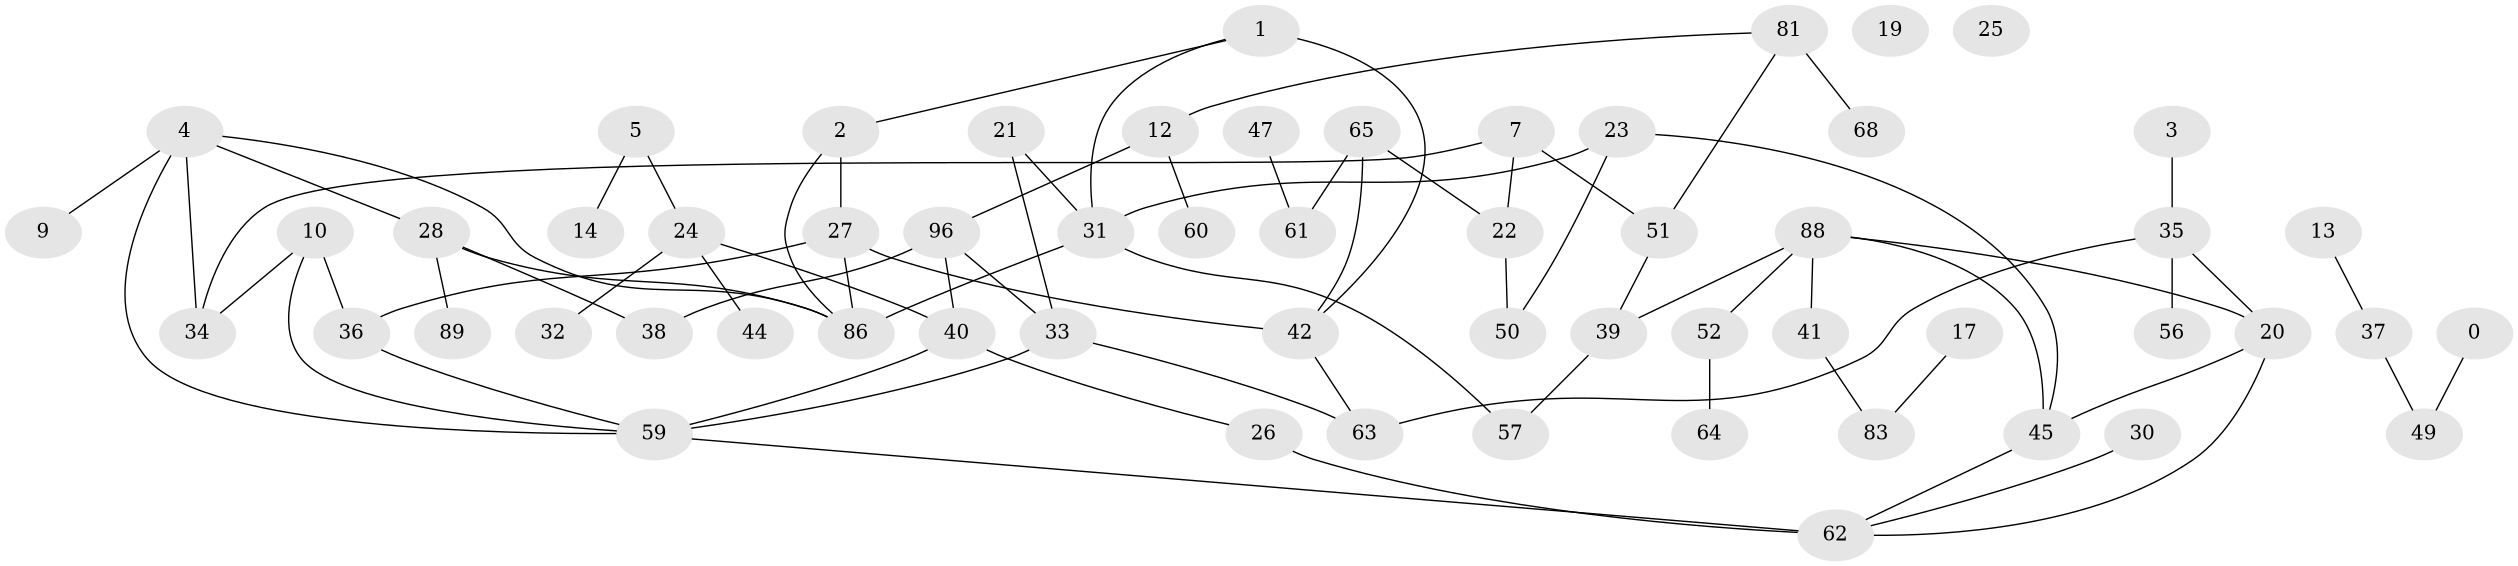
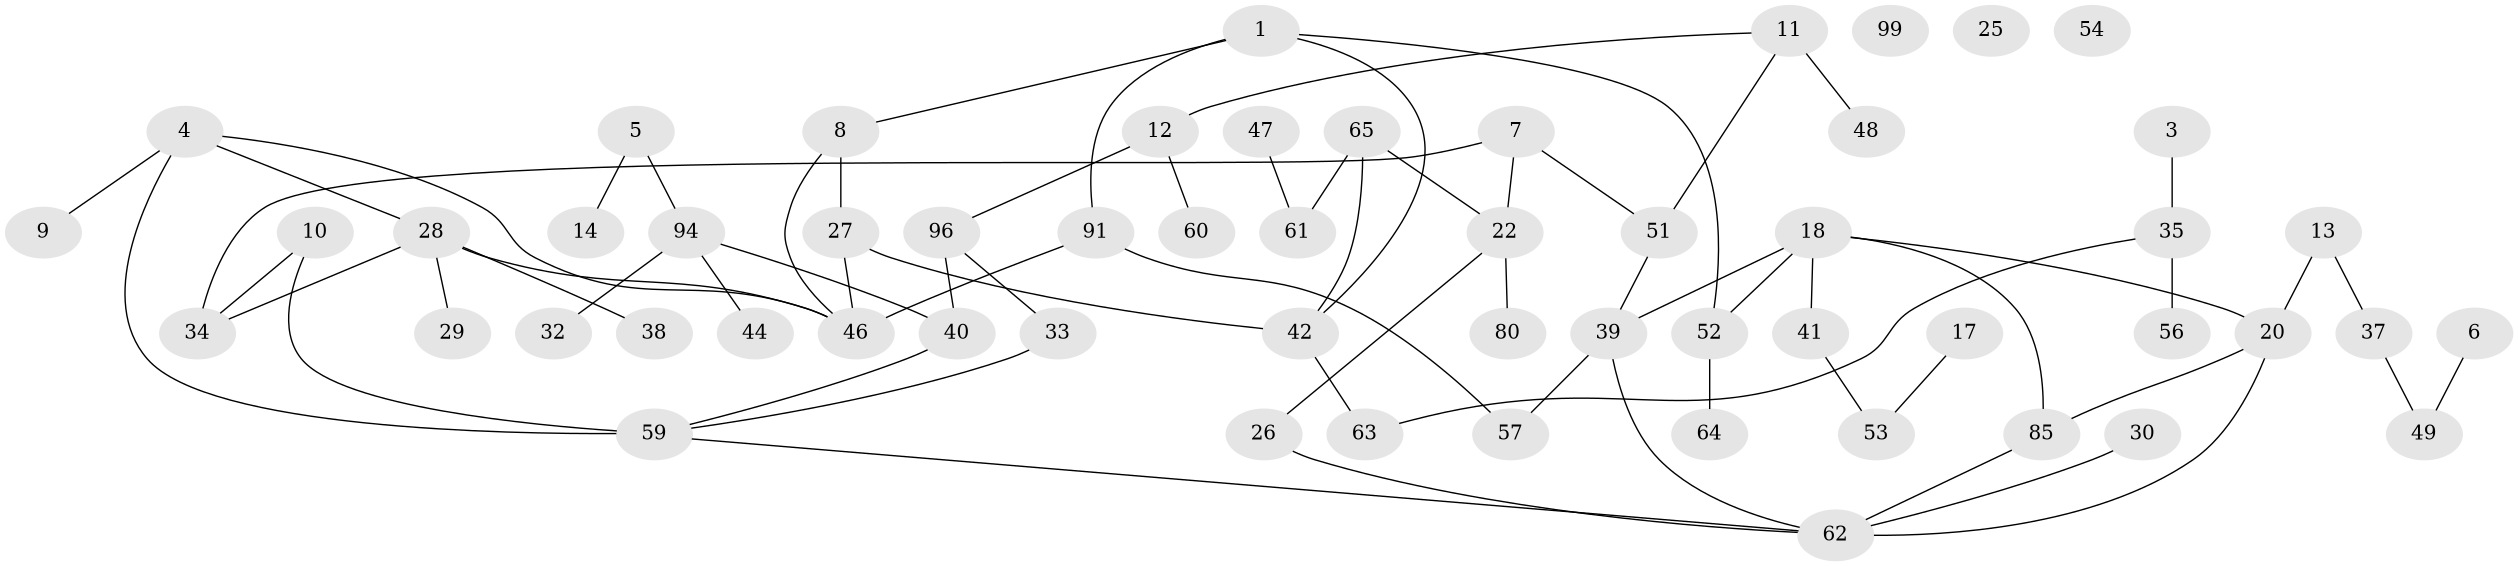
(1790, 31) -> (1790, 31)
(1890, 31) -> (1890, 31)
none -> (2092, 31)
none -> (1593, 75)
(841, 132) -> (841, 132)
(1006, 132) -> none
(1617, 132) -> none
(1867, 132) -> (1867, 132)
(191, 233) -> (315, 283)
(687, 233) -> (687, 233)
(1096, 233) -> (1096, 233)
(1813, 233) -> (1813, 233)
(2222, 283) -> (2298, 283)
(792, 284) -> none
(352, 334) -> none
(453, 334) -> (453, 334)
(856, 334) -> (856, 334)
(1508, 334) -> (1508, 334)
(2475, 334) -> (2475, 334)
(1216, 376) -> none
(1106, 392) -> (1380, 338)
(1876, 434) -> (1876, 434)
(2042, 434) -> (2042, 434)
none -> (1676, 475)
